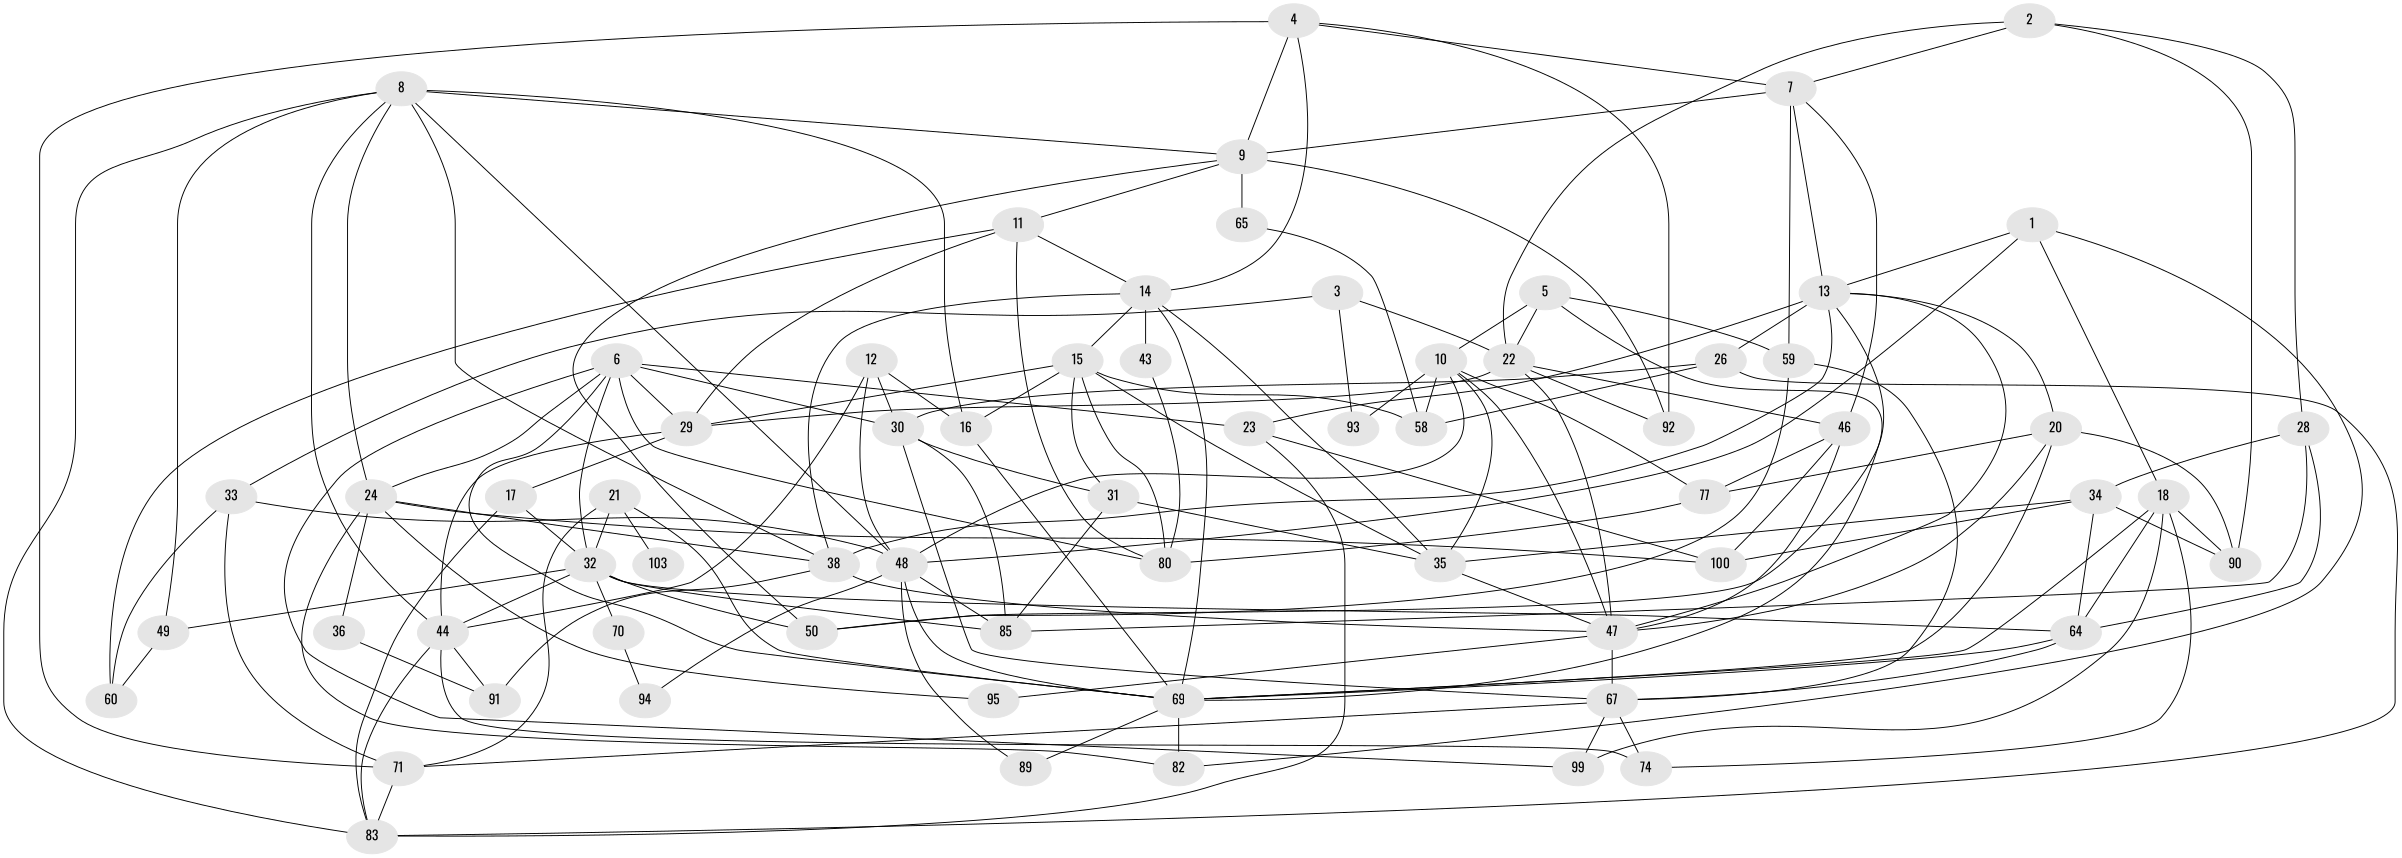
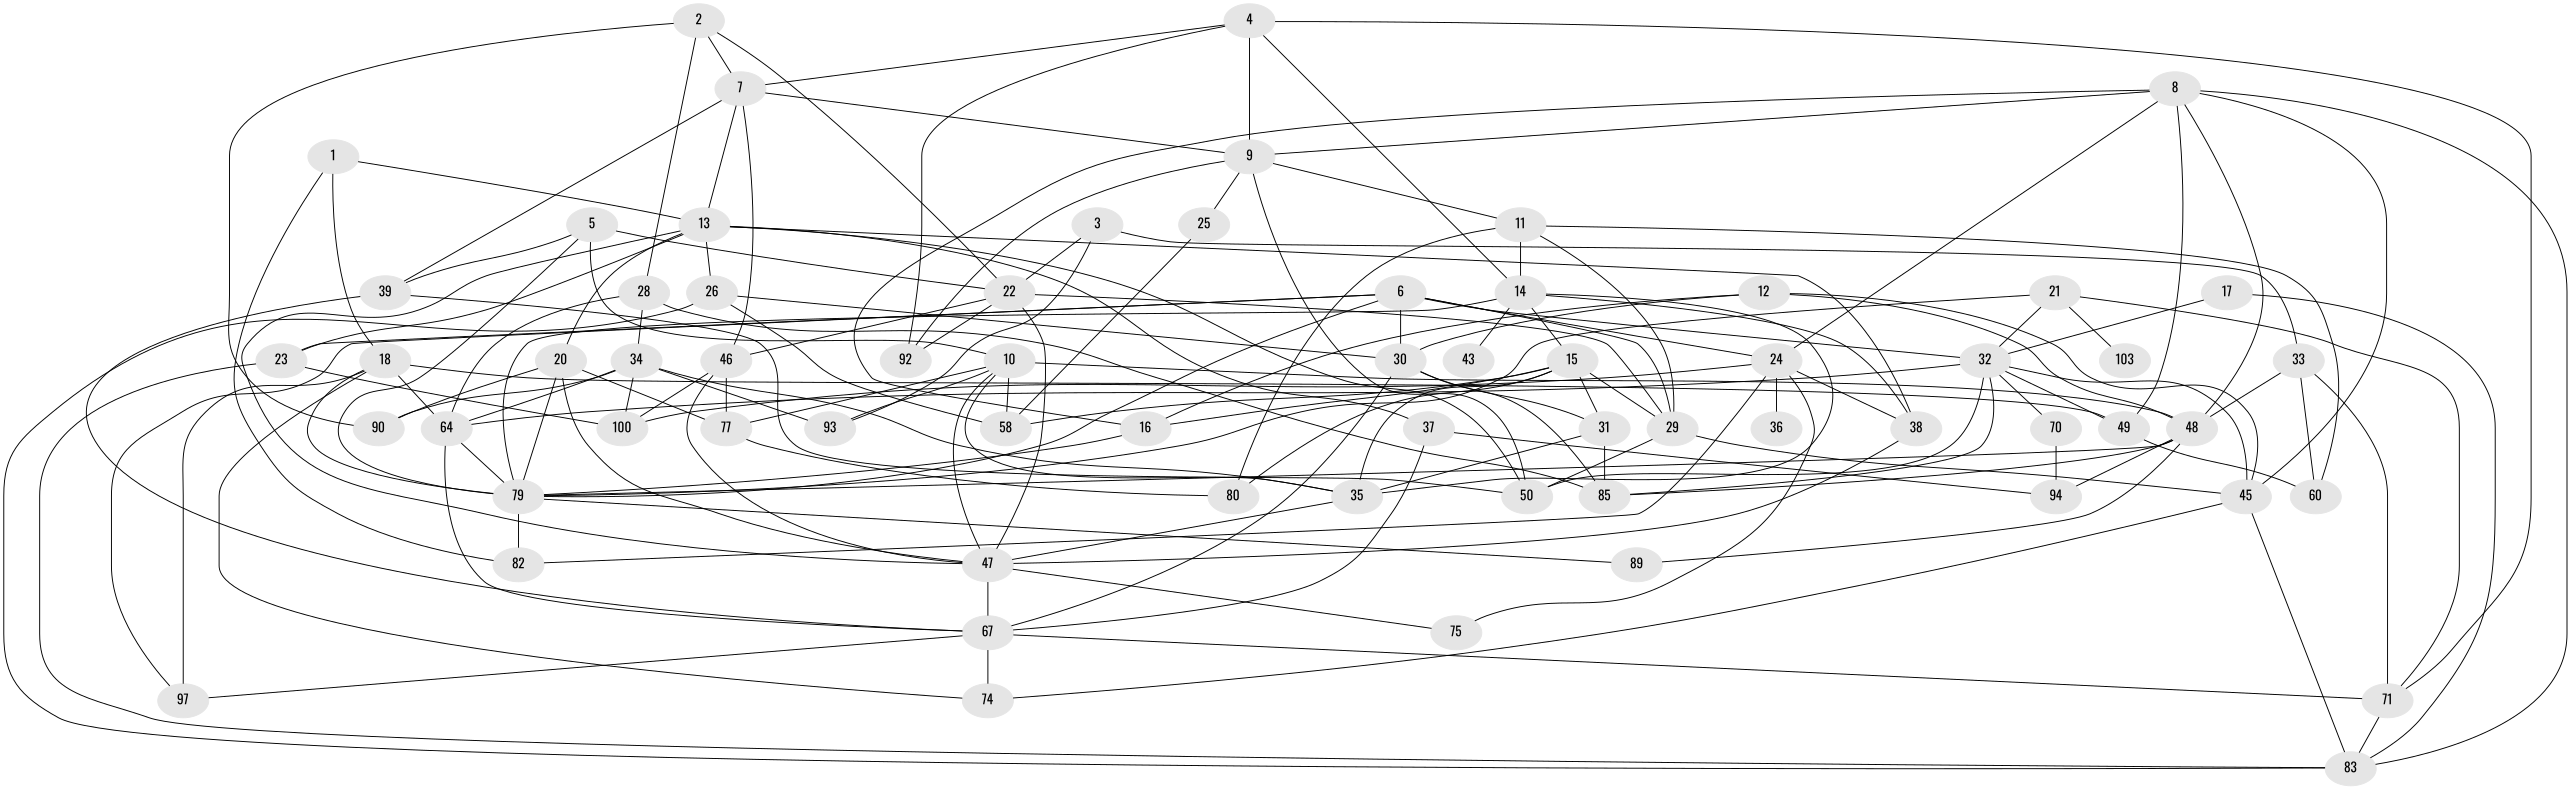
(1242, 225) -> (1204, 225)
(1789, 361) -> (385, 293)
none -> (733, 395)
(513, 402) -> none
none -> (1429, 429)
(1177, 461) -> none
(599, 463) -> (1611, 459)
(1539, 497) -> none
(858, 499) -> none
(2200, 531) -> (1258, 384)
(443, 633) -> (2246, 497)
(495, 701) -> none
(994, 701) -> (1456, 633)
(1179, 701) -> (518, 497)
(1578, 769) -> (183, 701)
